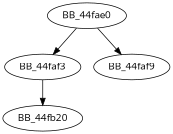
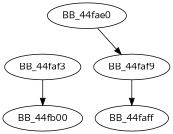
(67, 39) -> none
(43, 118) -> (43, 118)
none -> (132, 118)
